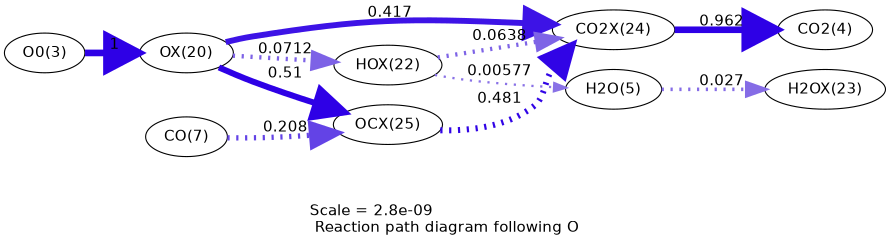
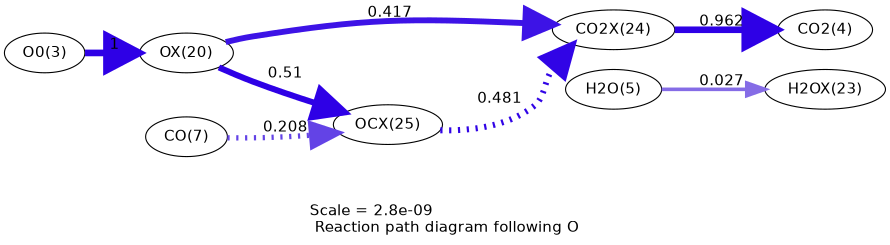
(388, 65) -> none
(704, 89) -> (704, 89)
